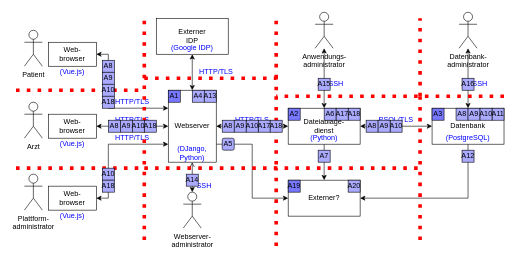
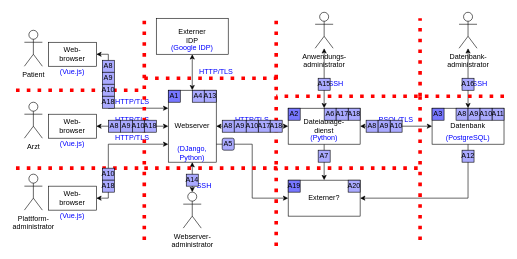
(192, 165) -> (192, 166)
